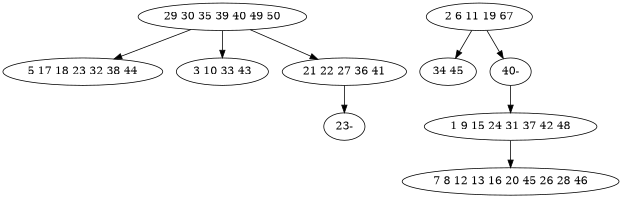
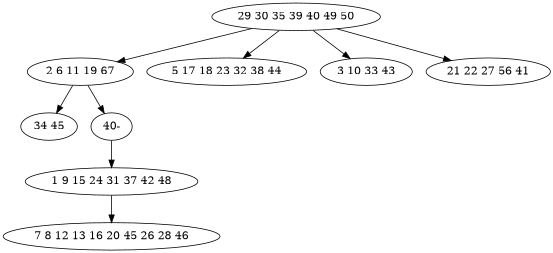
none -> (188, 44)
(344, 72) -> (488, 72)
(344, 127) -> none
